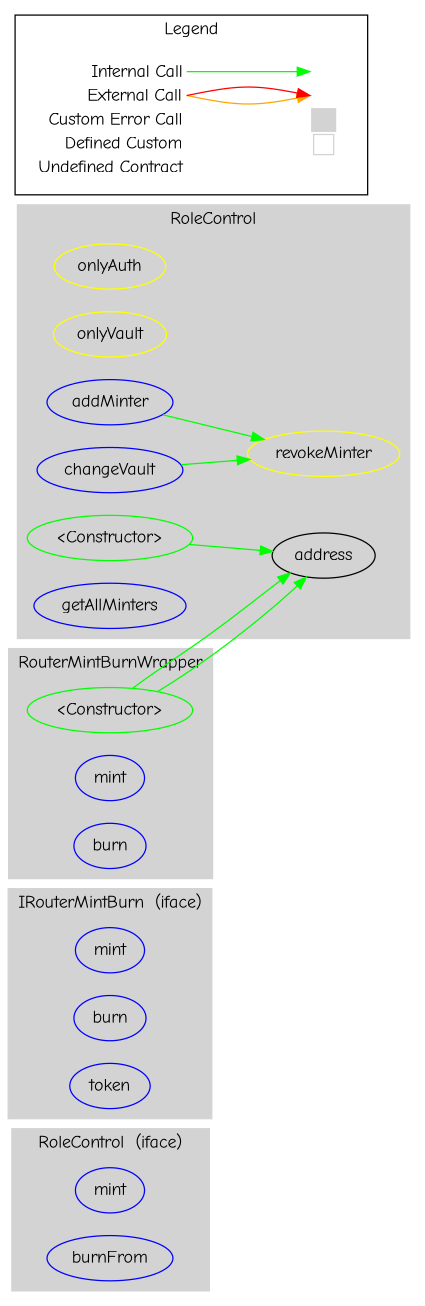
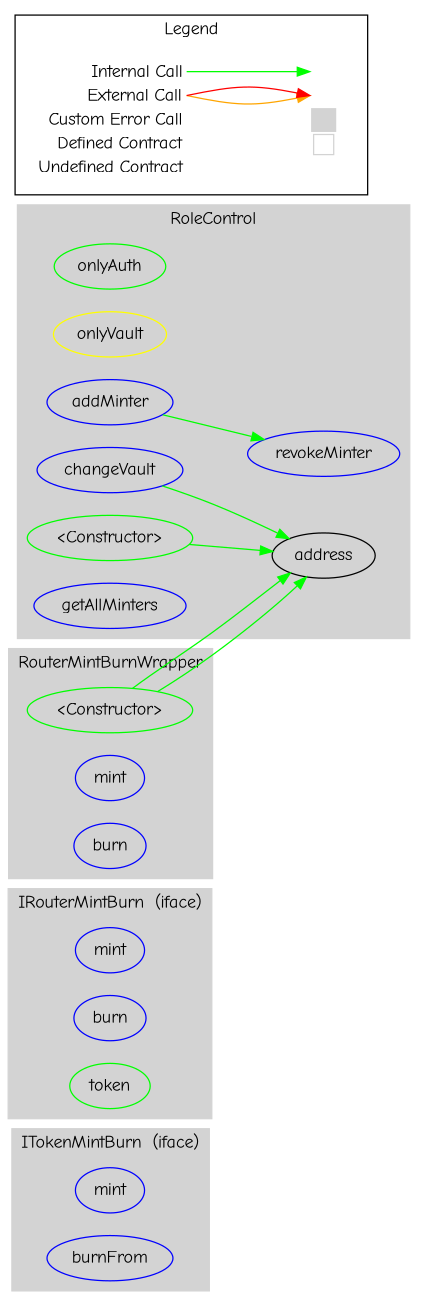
(124, 143) -> (120, 143)
(110, 266) -> (110, 266)
(324, 454) -> (324, 454)
(209, 463) -> (221, 507)
(110, 1086) -> (110, 1086)
(111, 1143) -> (111, 1143)
